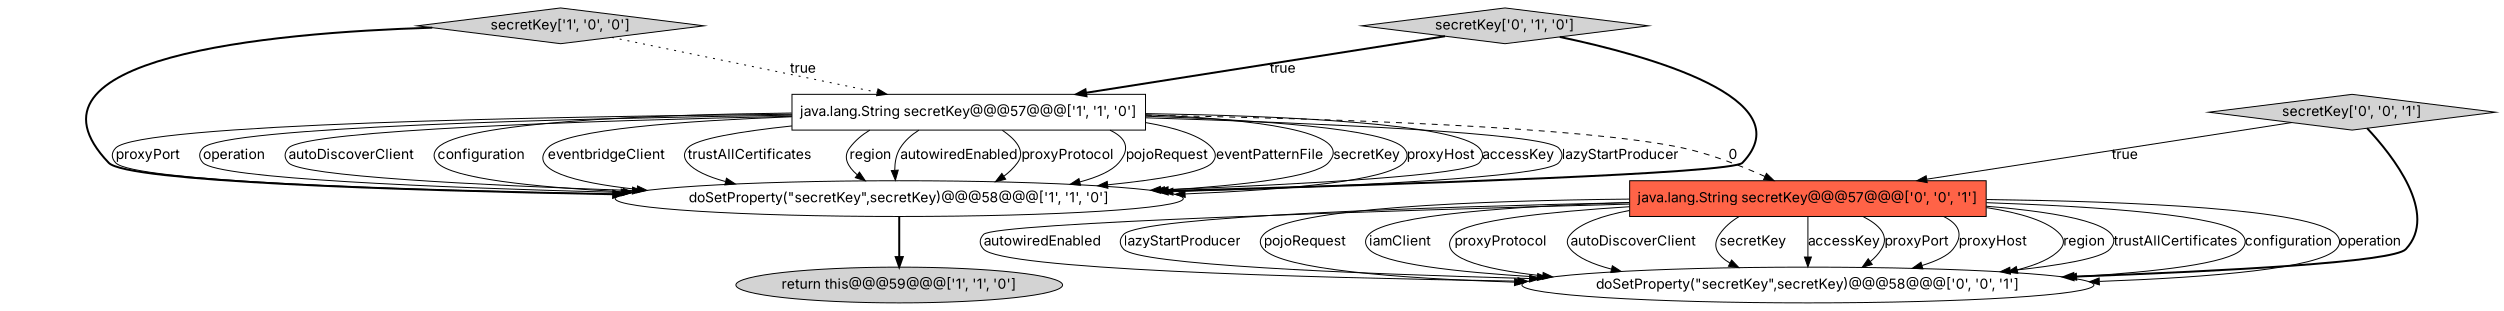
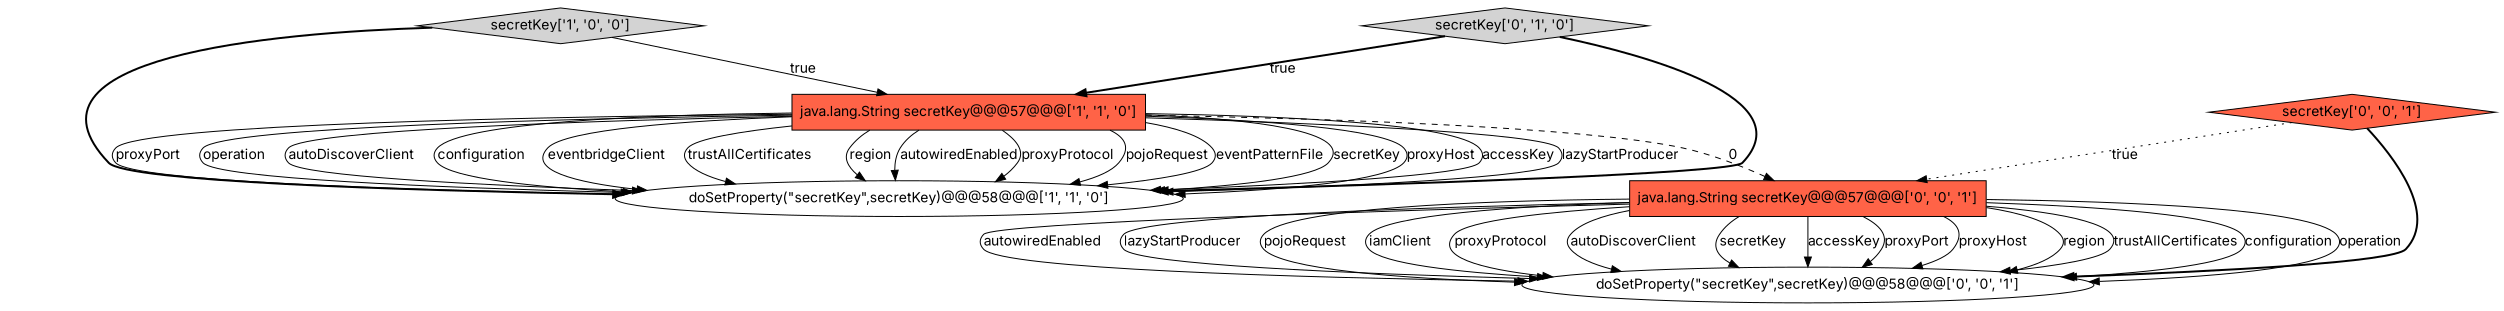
(745, 65) -> (745, 65)
(969, 112) -> (969, 112)
(2352, 112) -> (2352, 112)
(2109, 151) -> (2109, 151)
(899, 285) -> none
